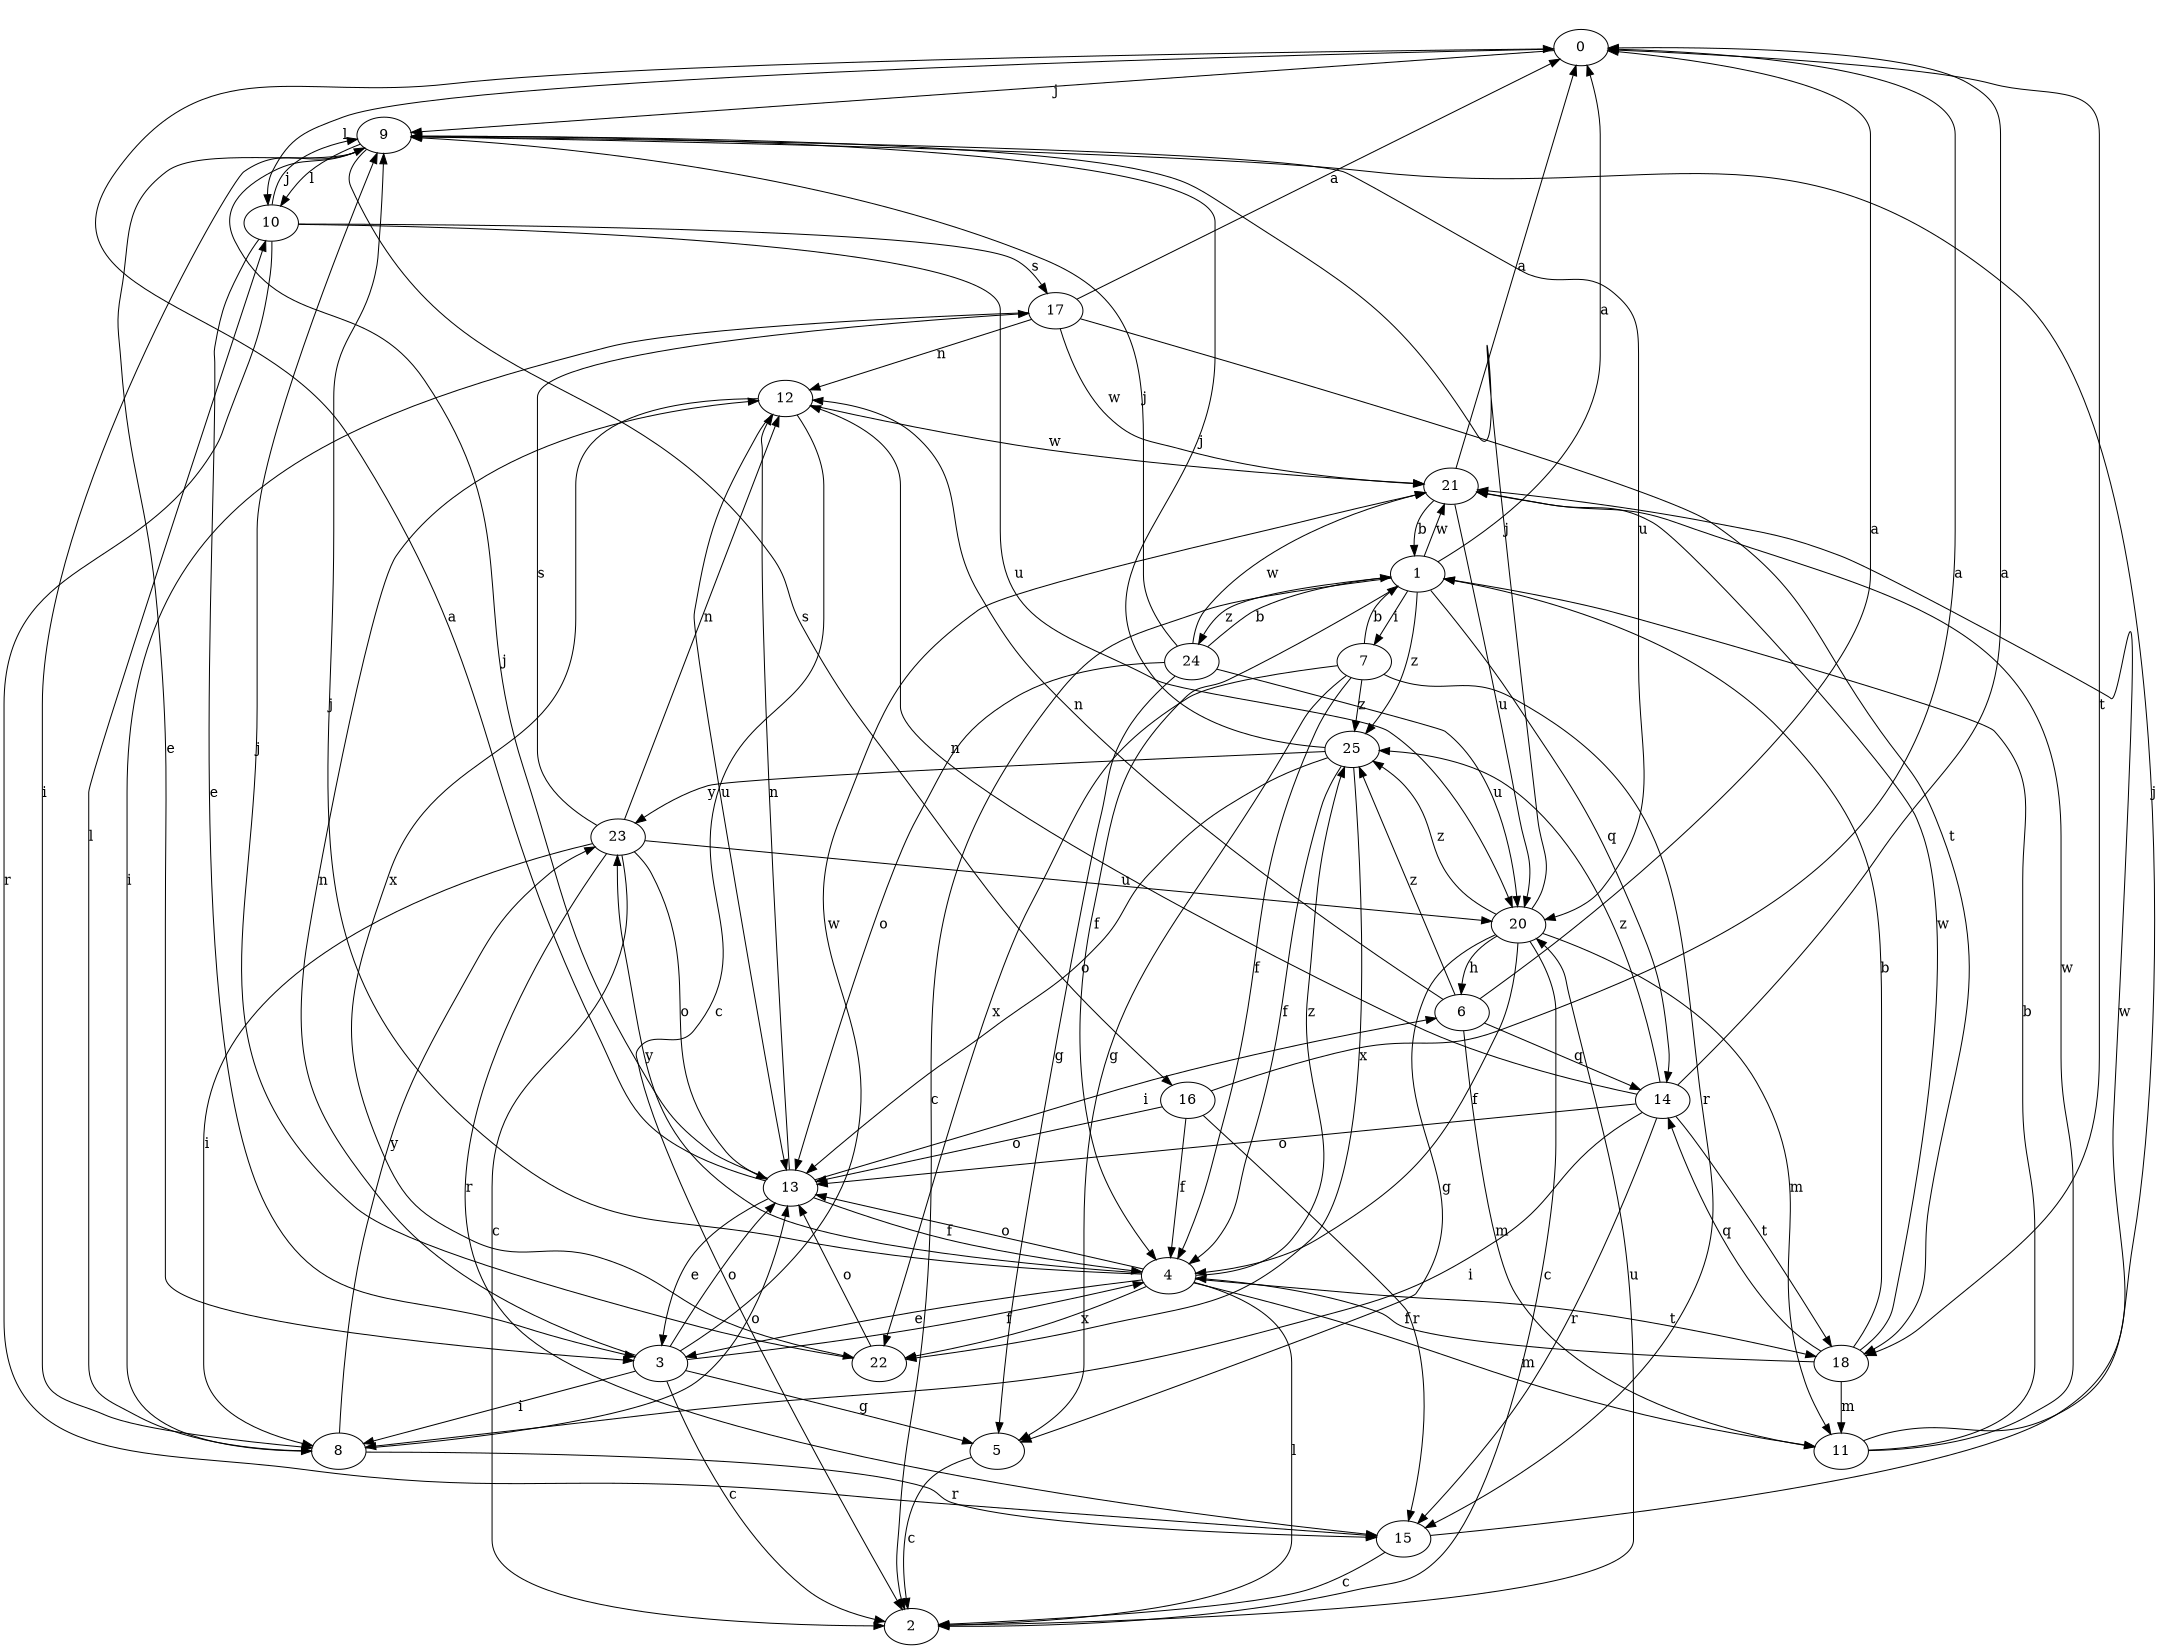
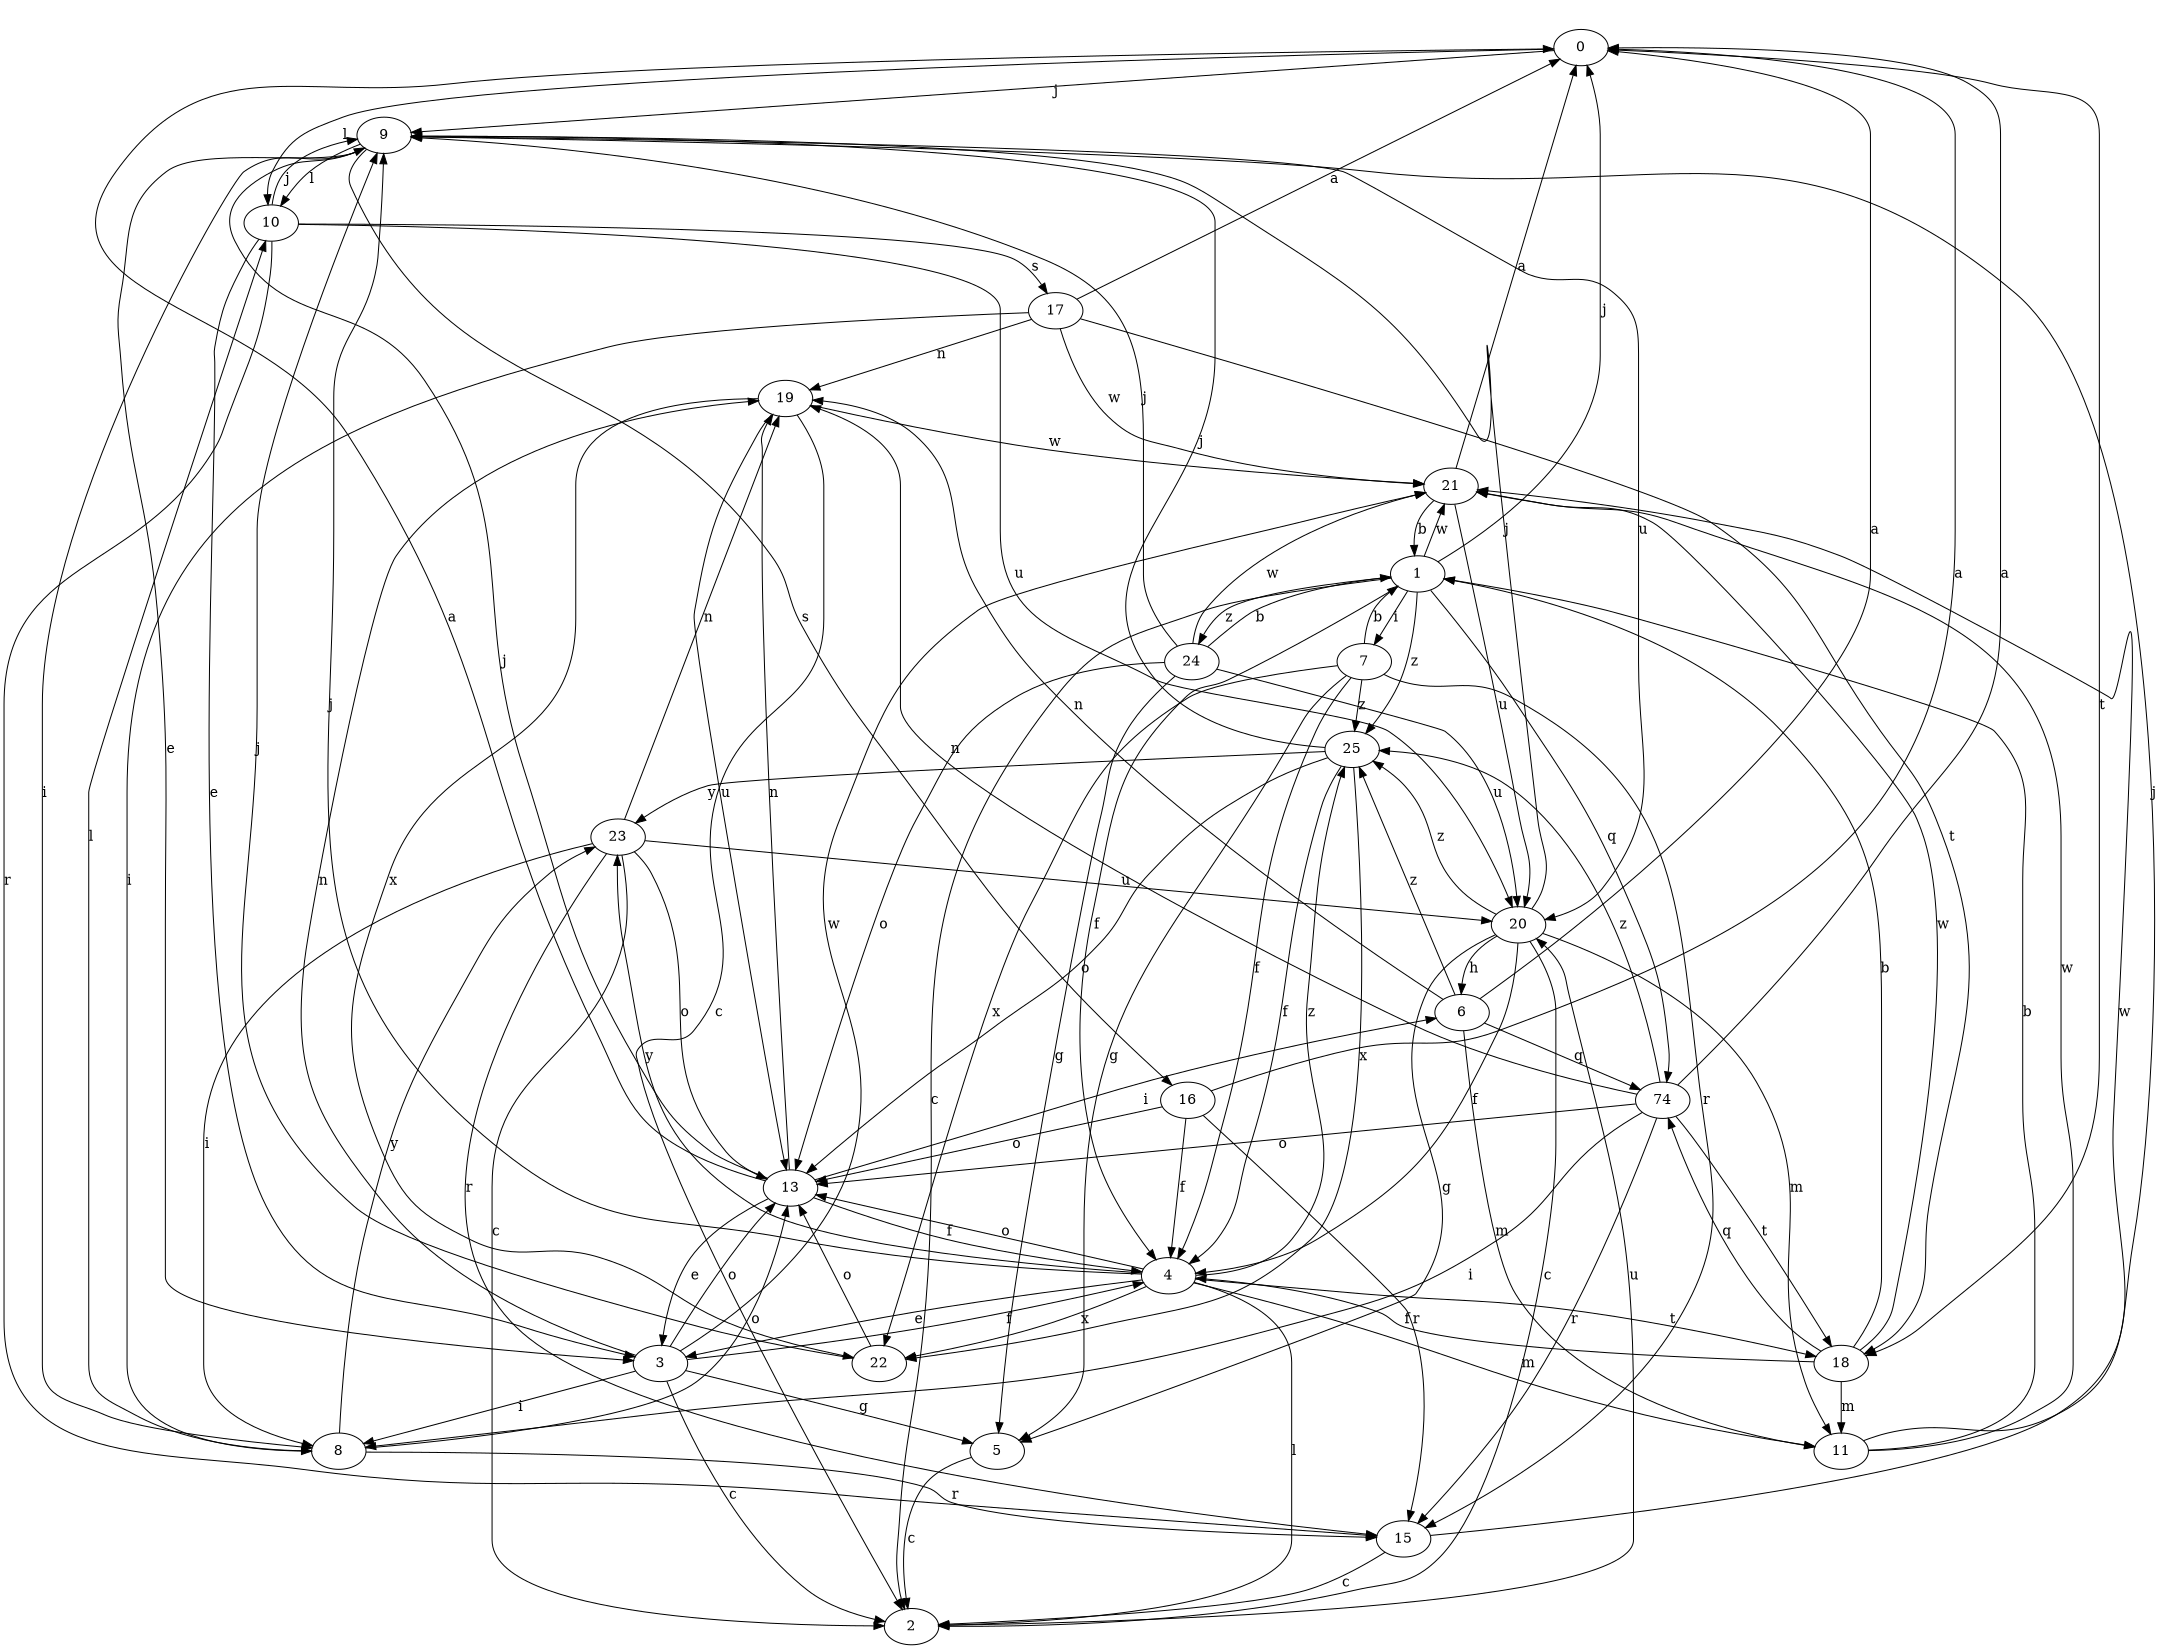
(1605, 311) -> (1605, 311)
(785, 398) -> (785, 398)
(537, 400) -> none
(1663, 1100) -> (1663, 1100)
